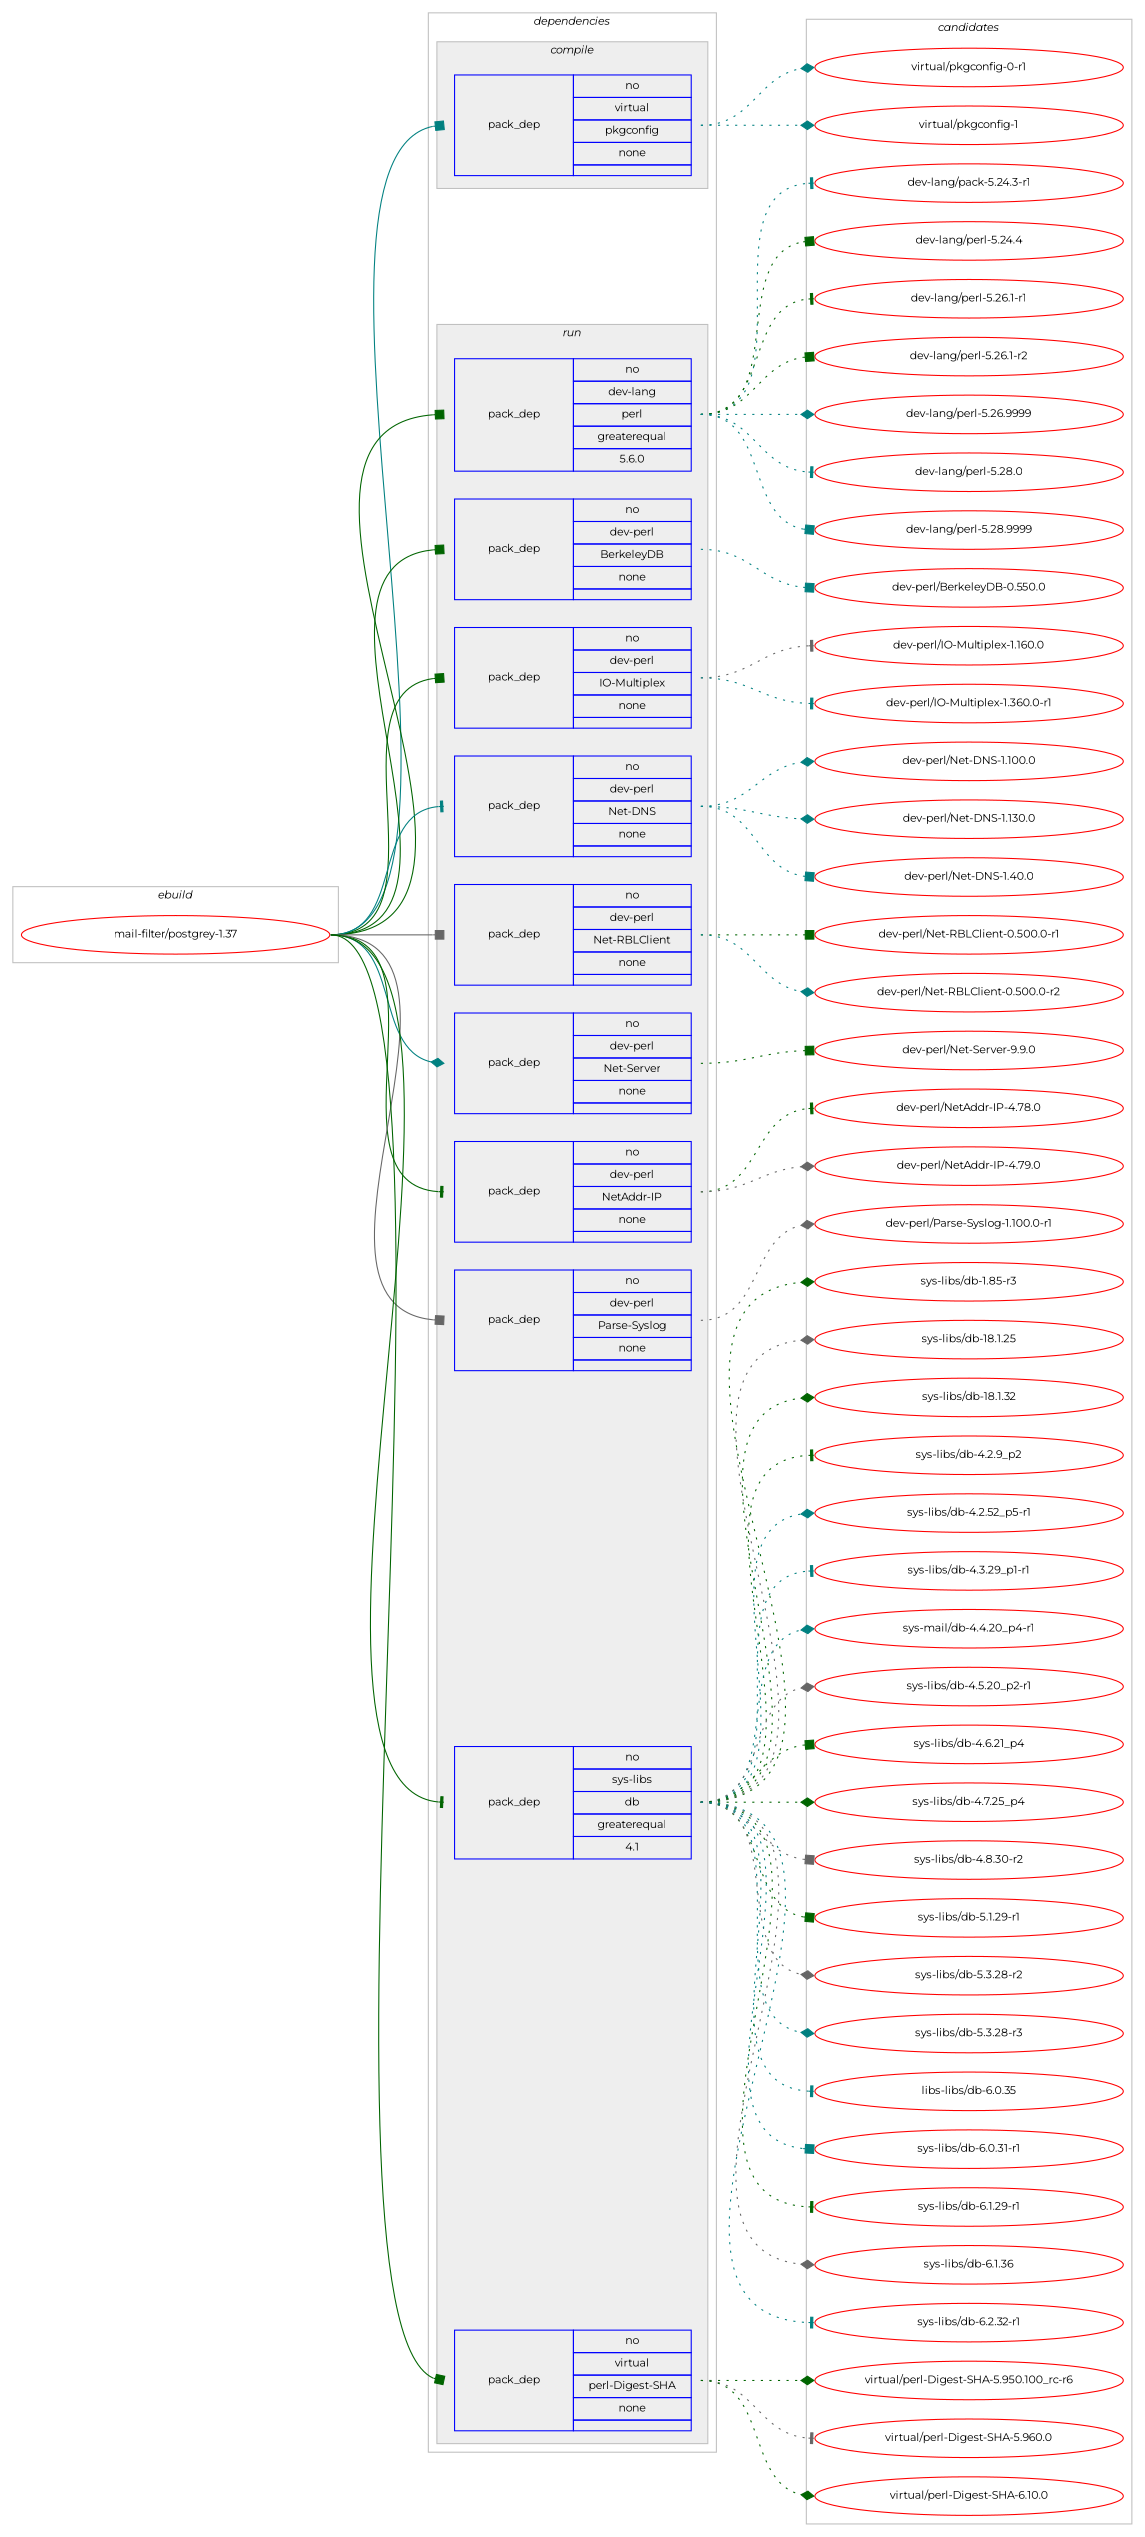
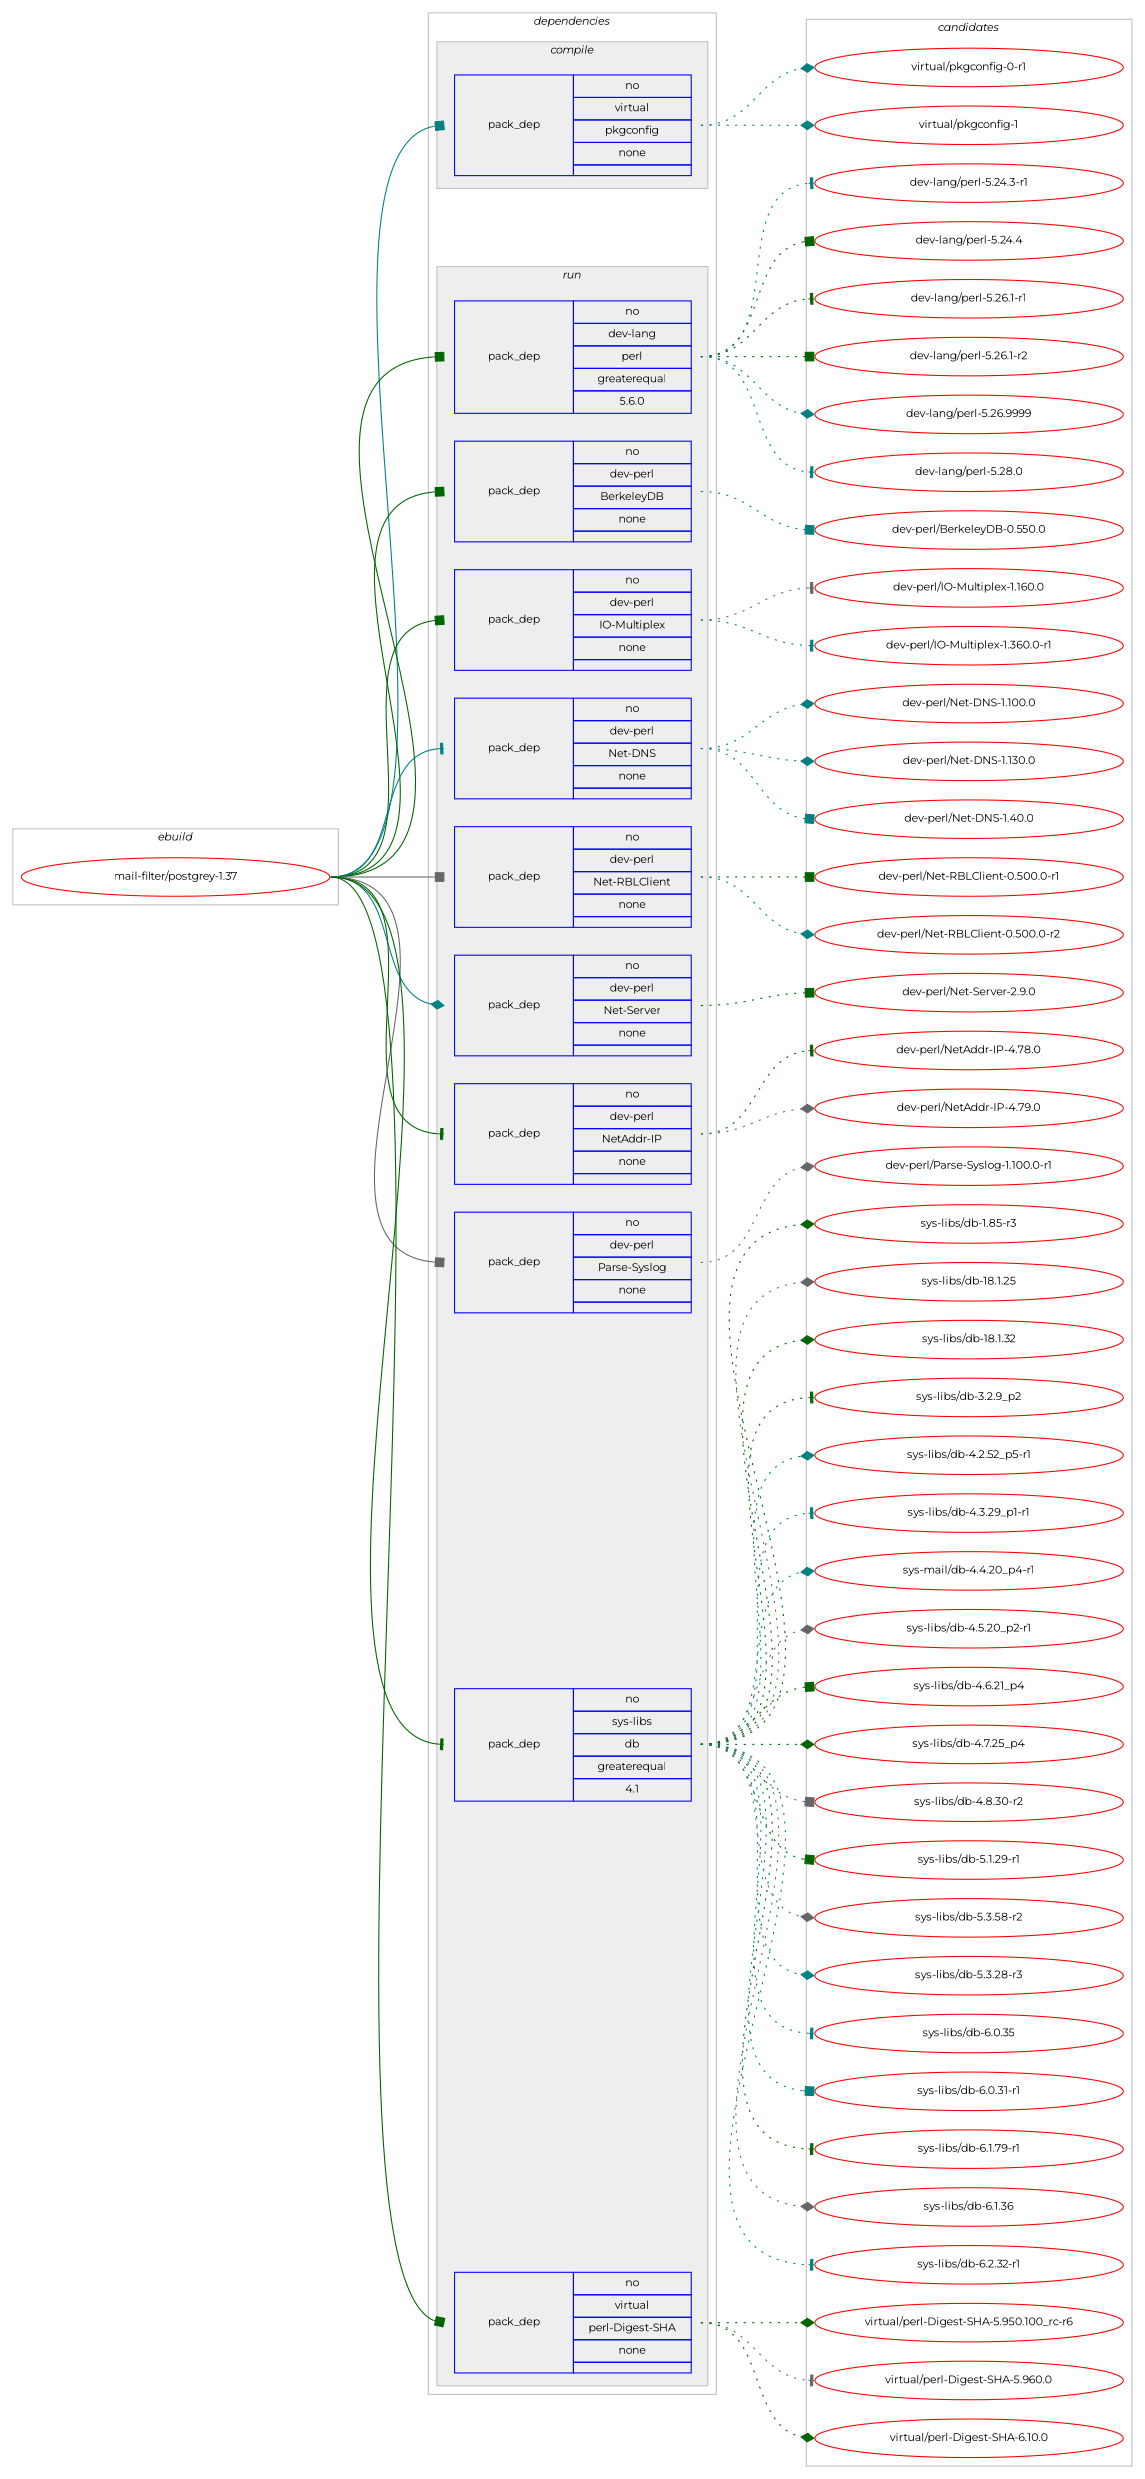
(969, 183) -> (969, 183)
(969, 530) -> none
(969, 1050) -> (969, 993)
(969, 1455) -> (969, 1397)
(969, 1976) -> (969, 1918)
(969, 2091) -> (969, 2034)
(969, 2207) -> (969, 2149)
